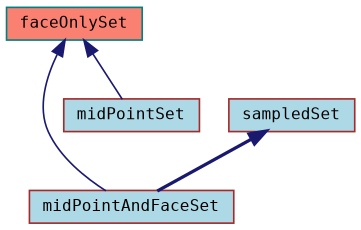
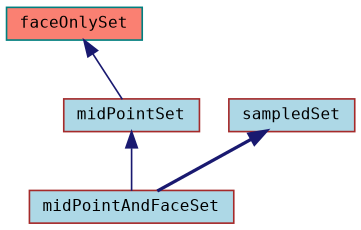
(49, 133) -> (132, 170)
